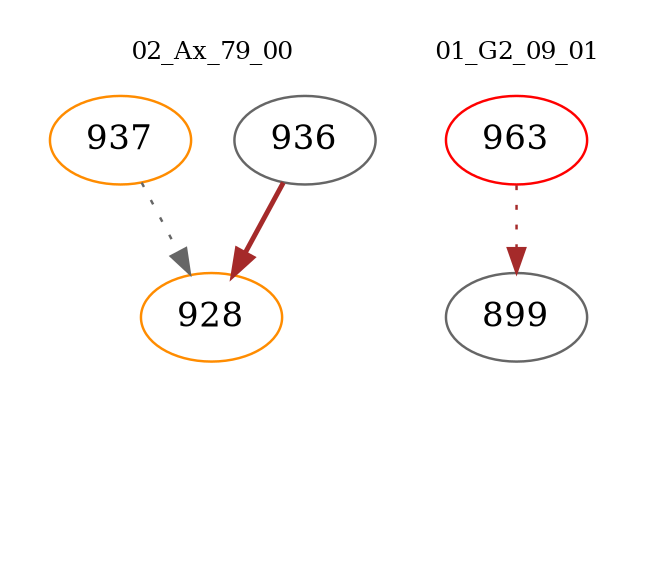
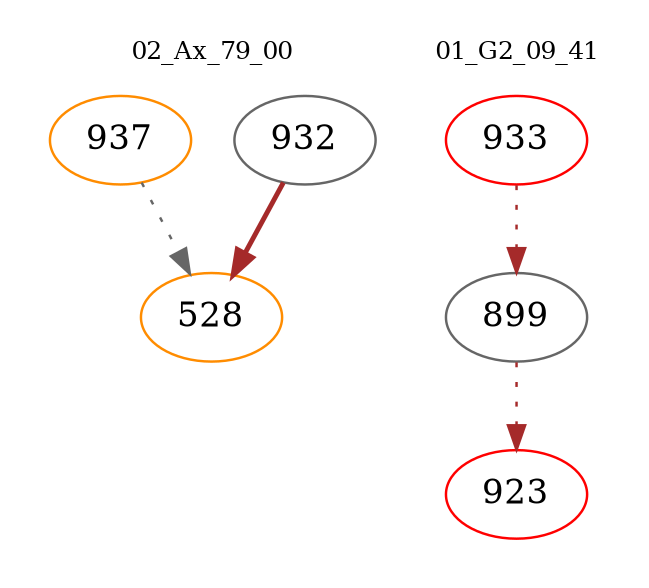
(518, 53) -> (518, 53)
(305, 140) -> (305, 140)
(517, 140) -> (517, 140)
(212, 317) -> (212, 317)
none -> (517, 494)
